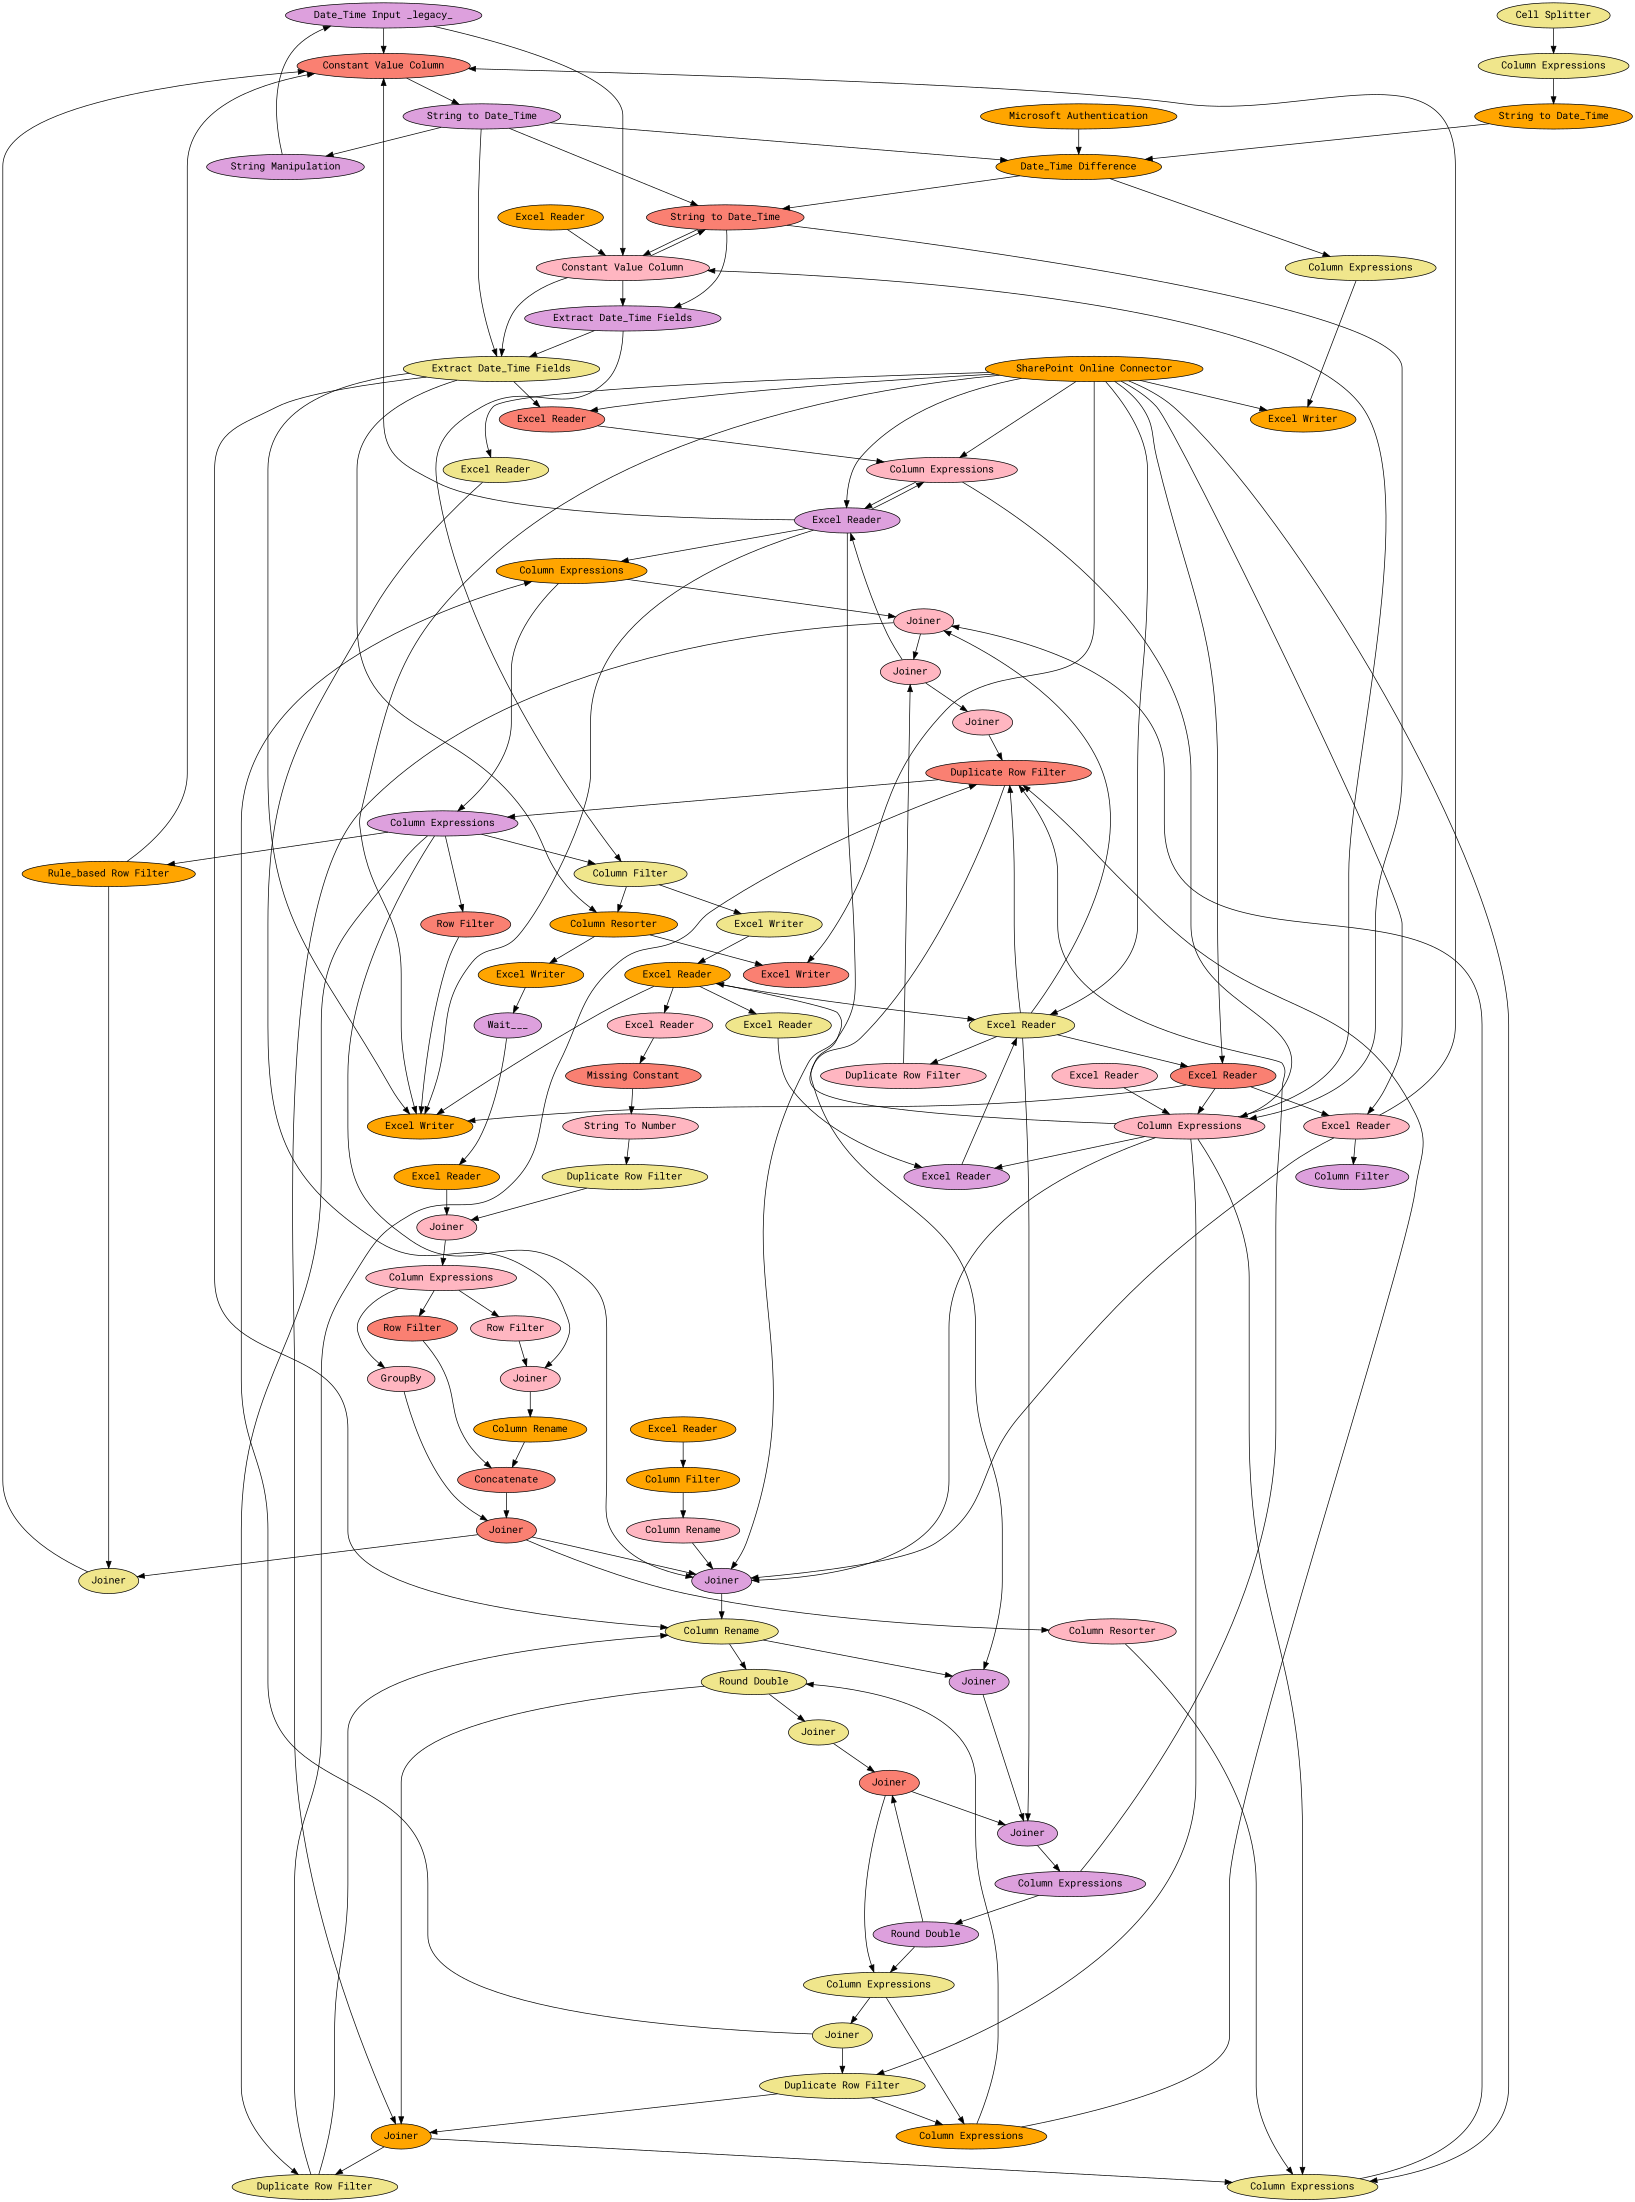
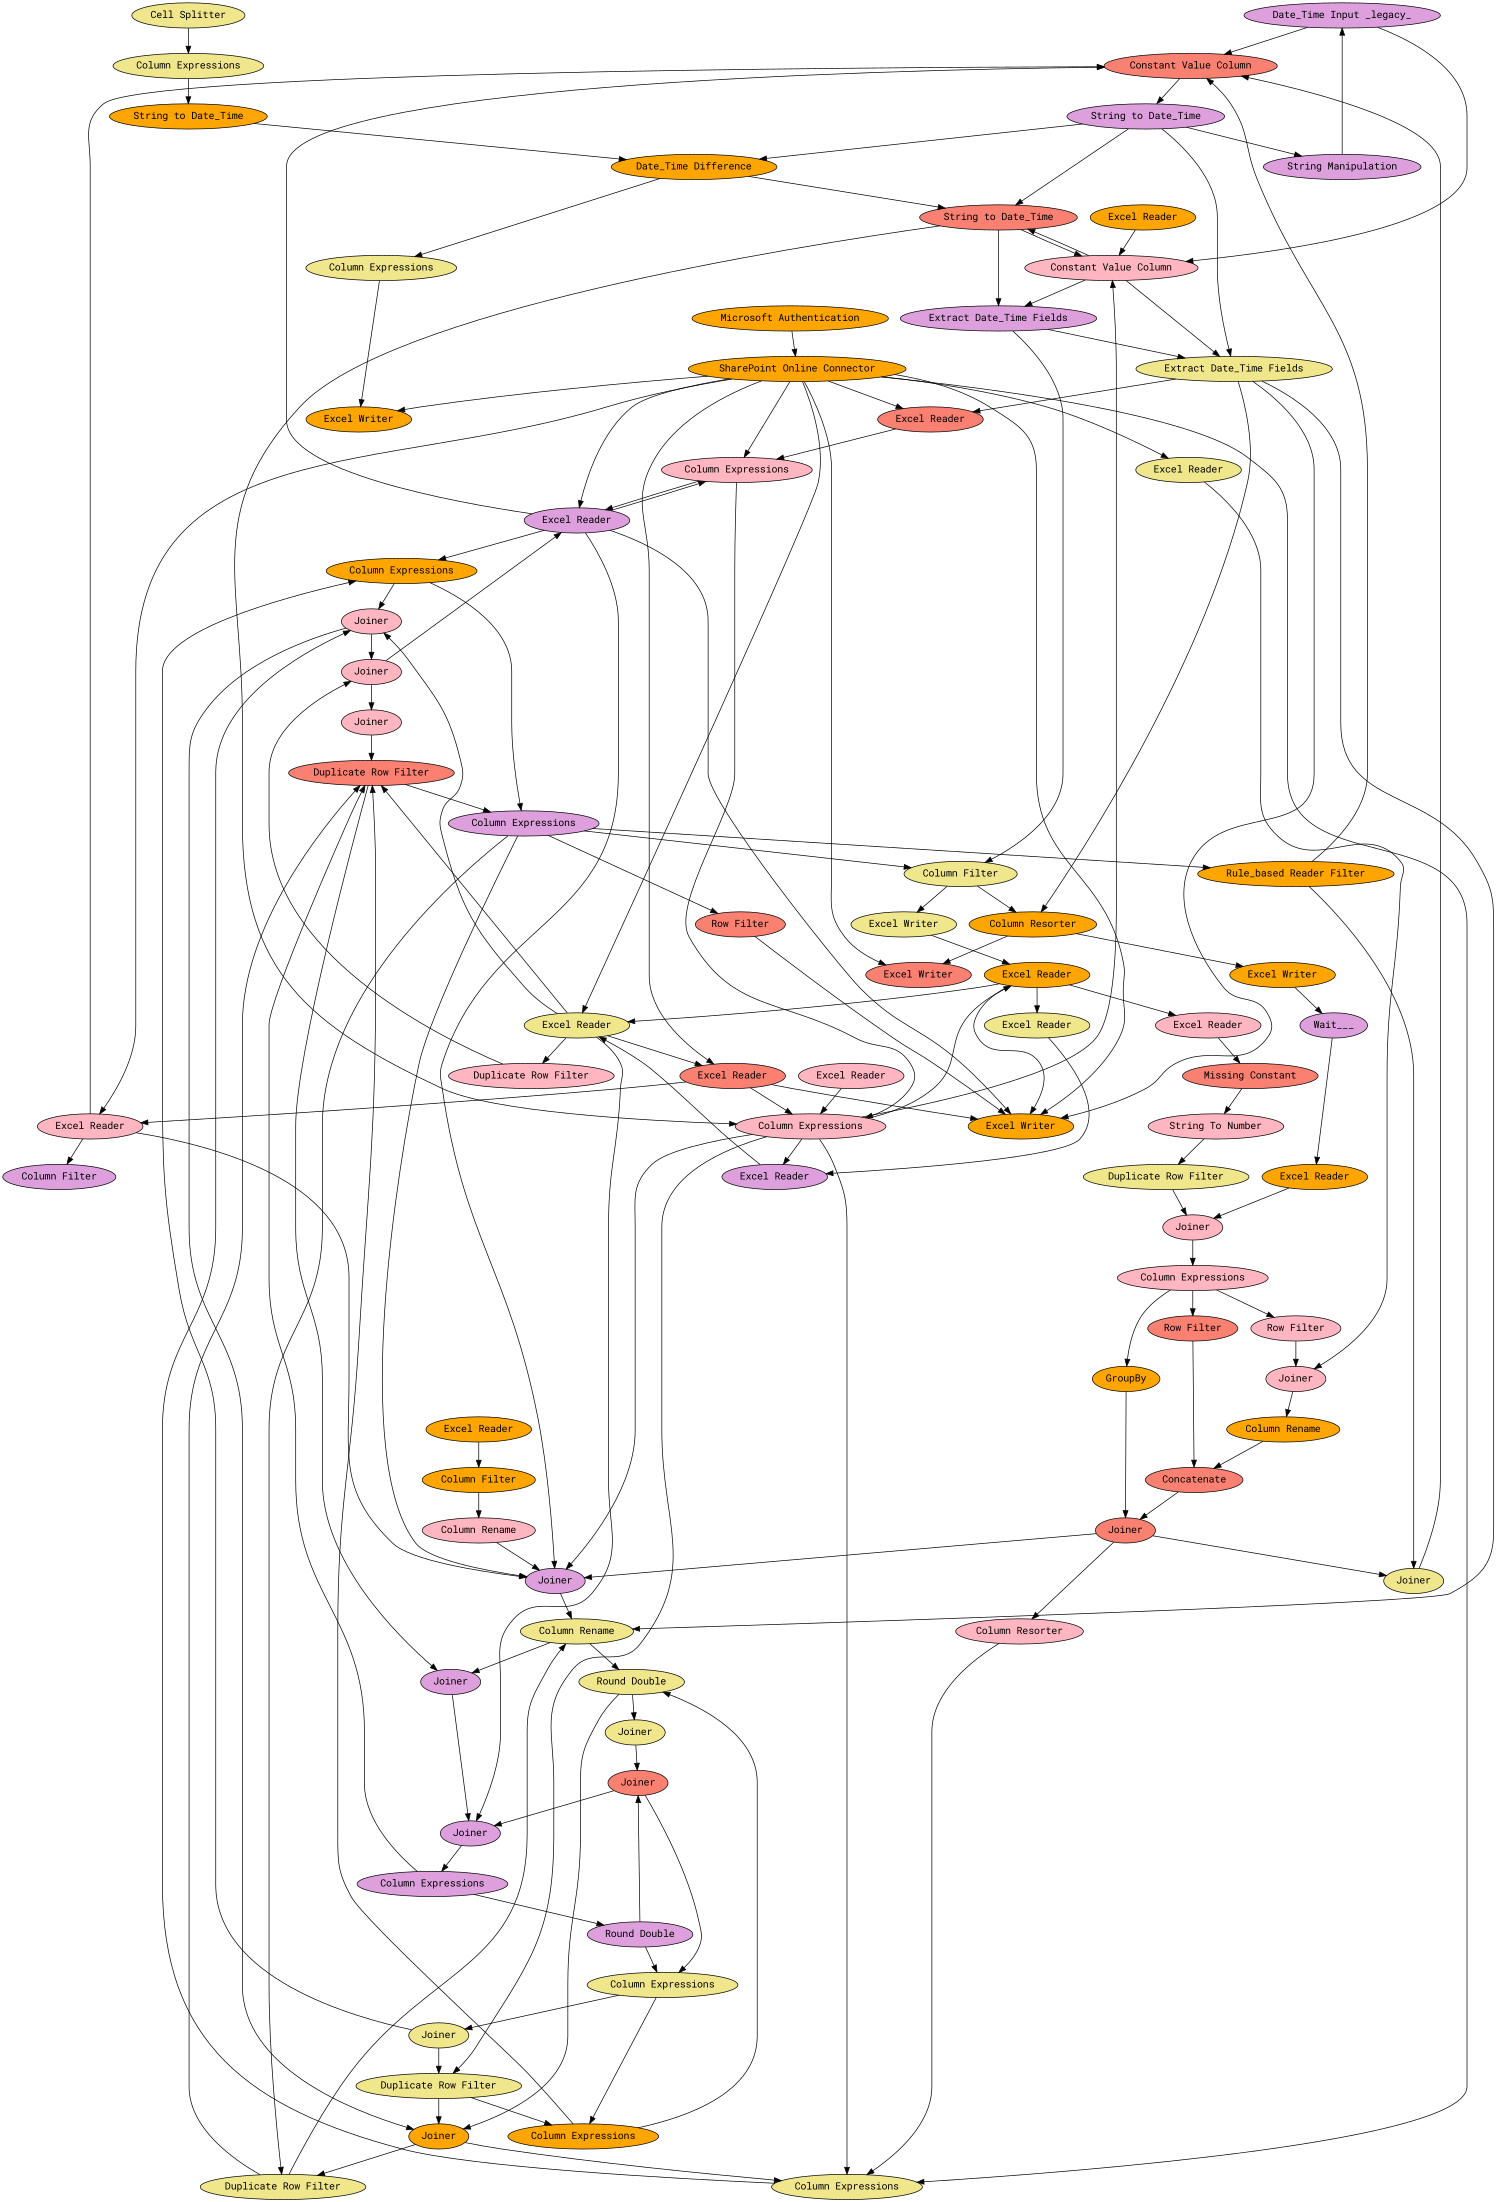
(1079, 138) -> (793, 340)
(109, 874) -> (1296, 874)
(401, 1379) -> (1126, 1379)
